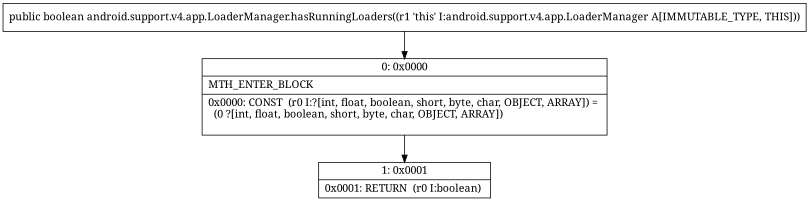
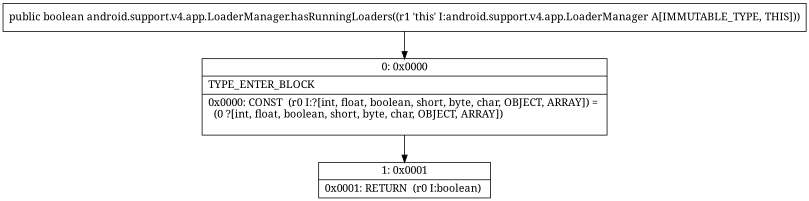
(261, 85) -> (262, 85)
